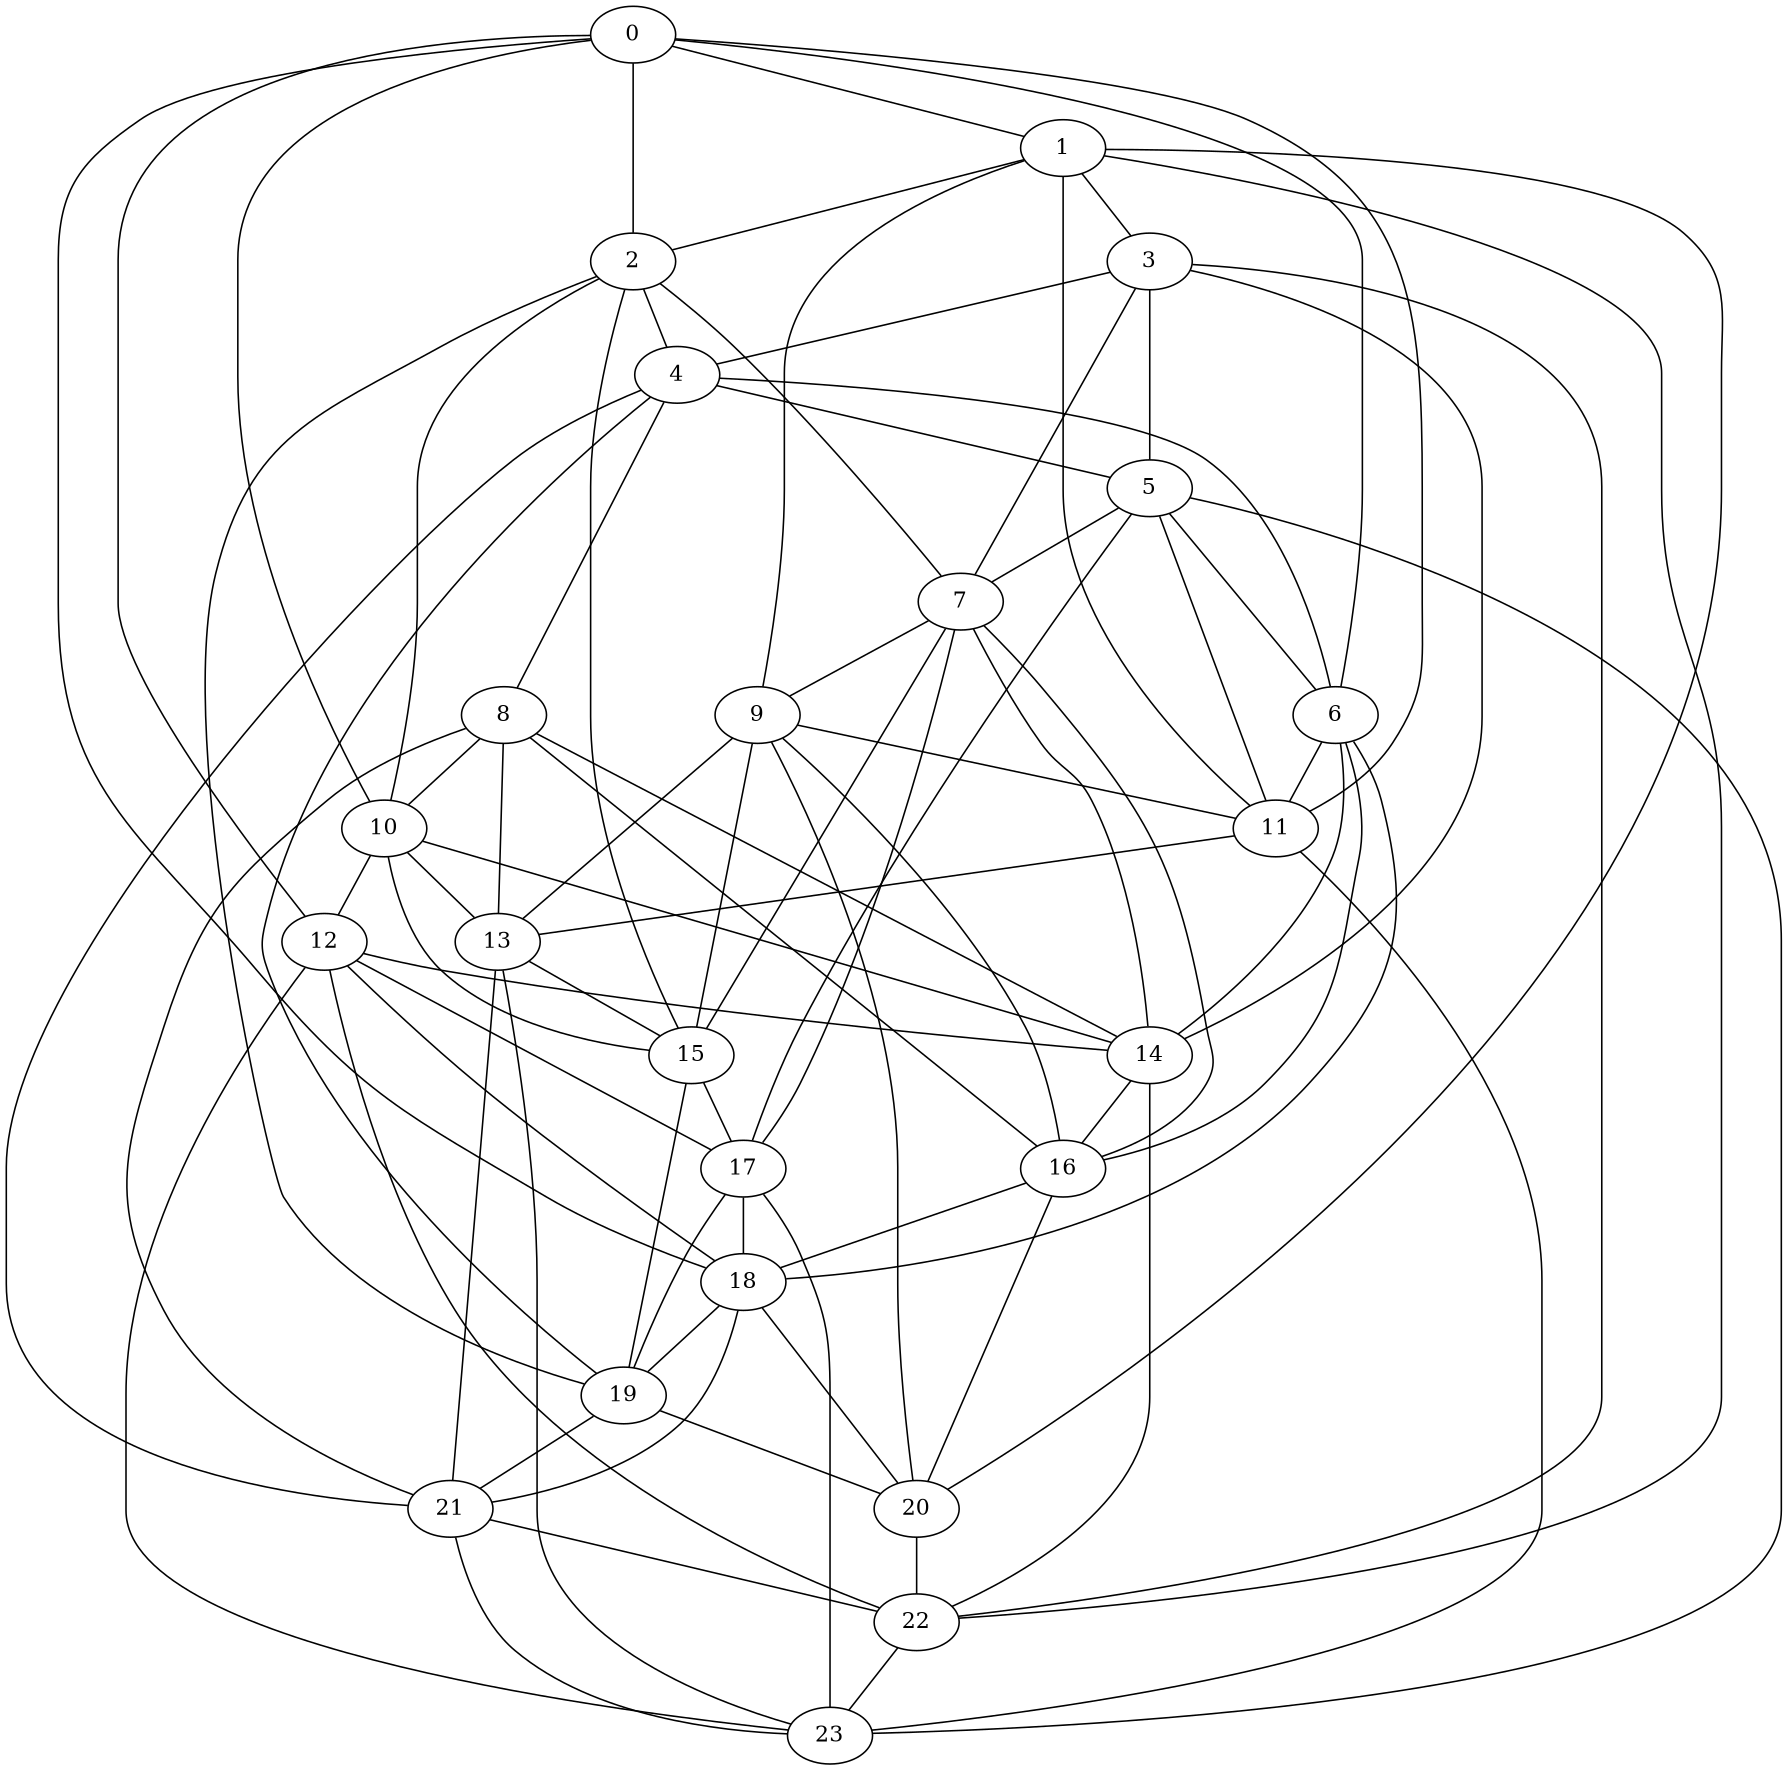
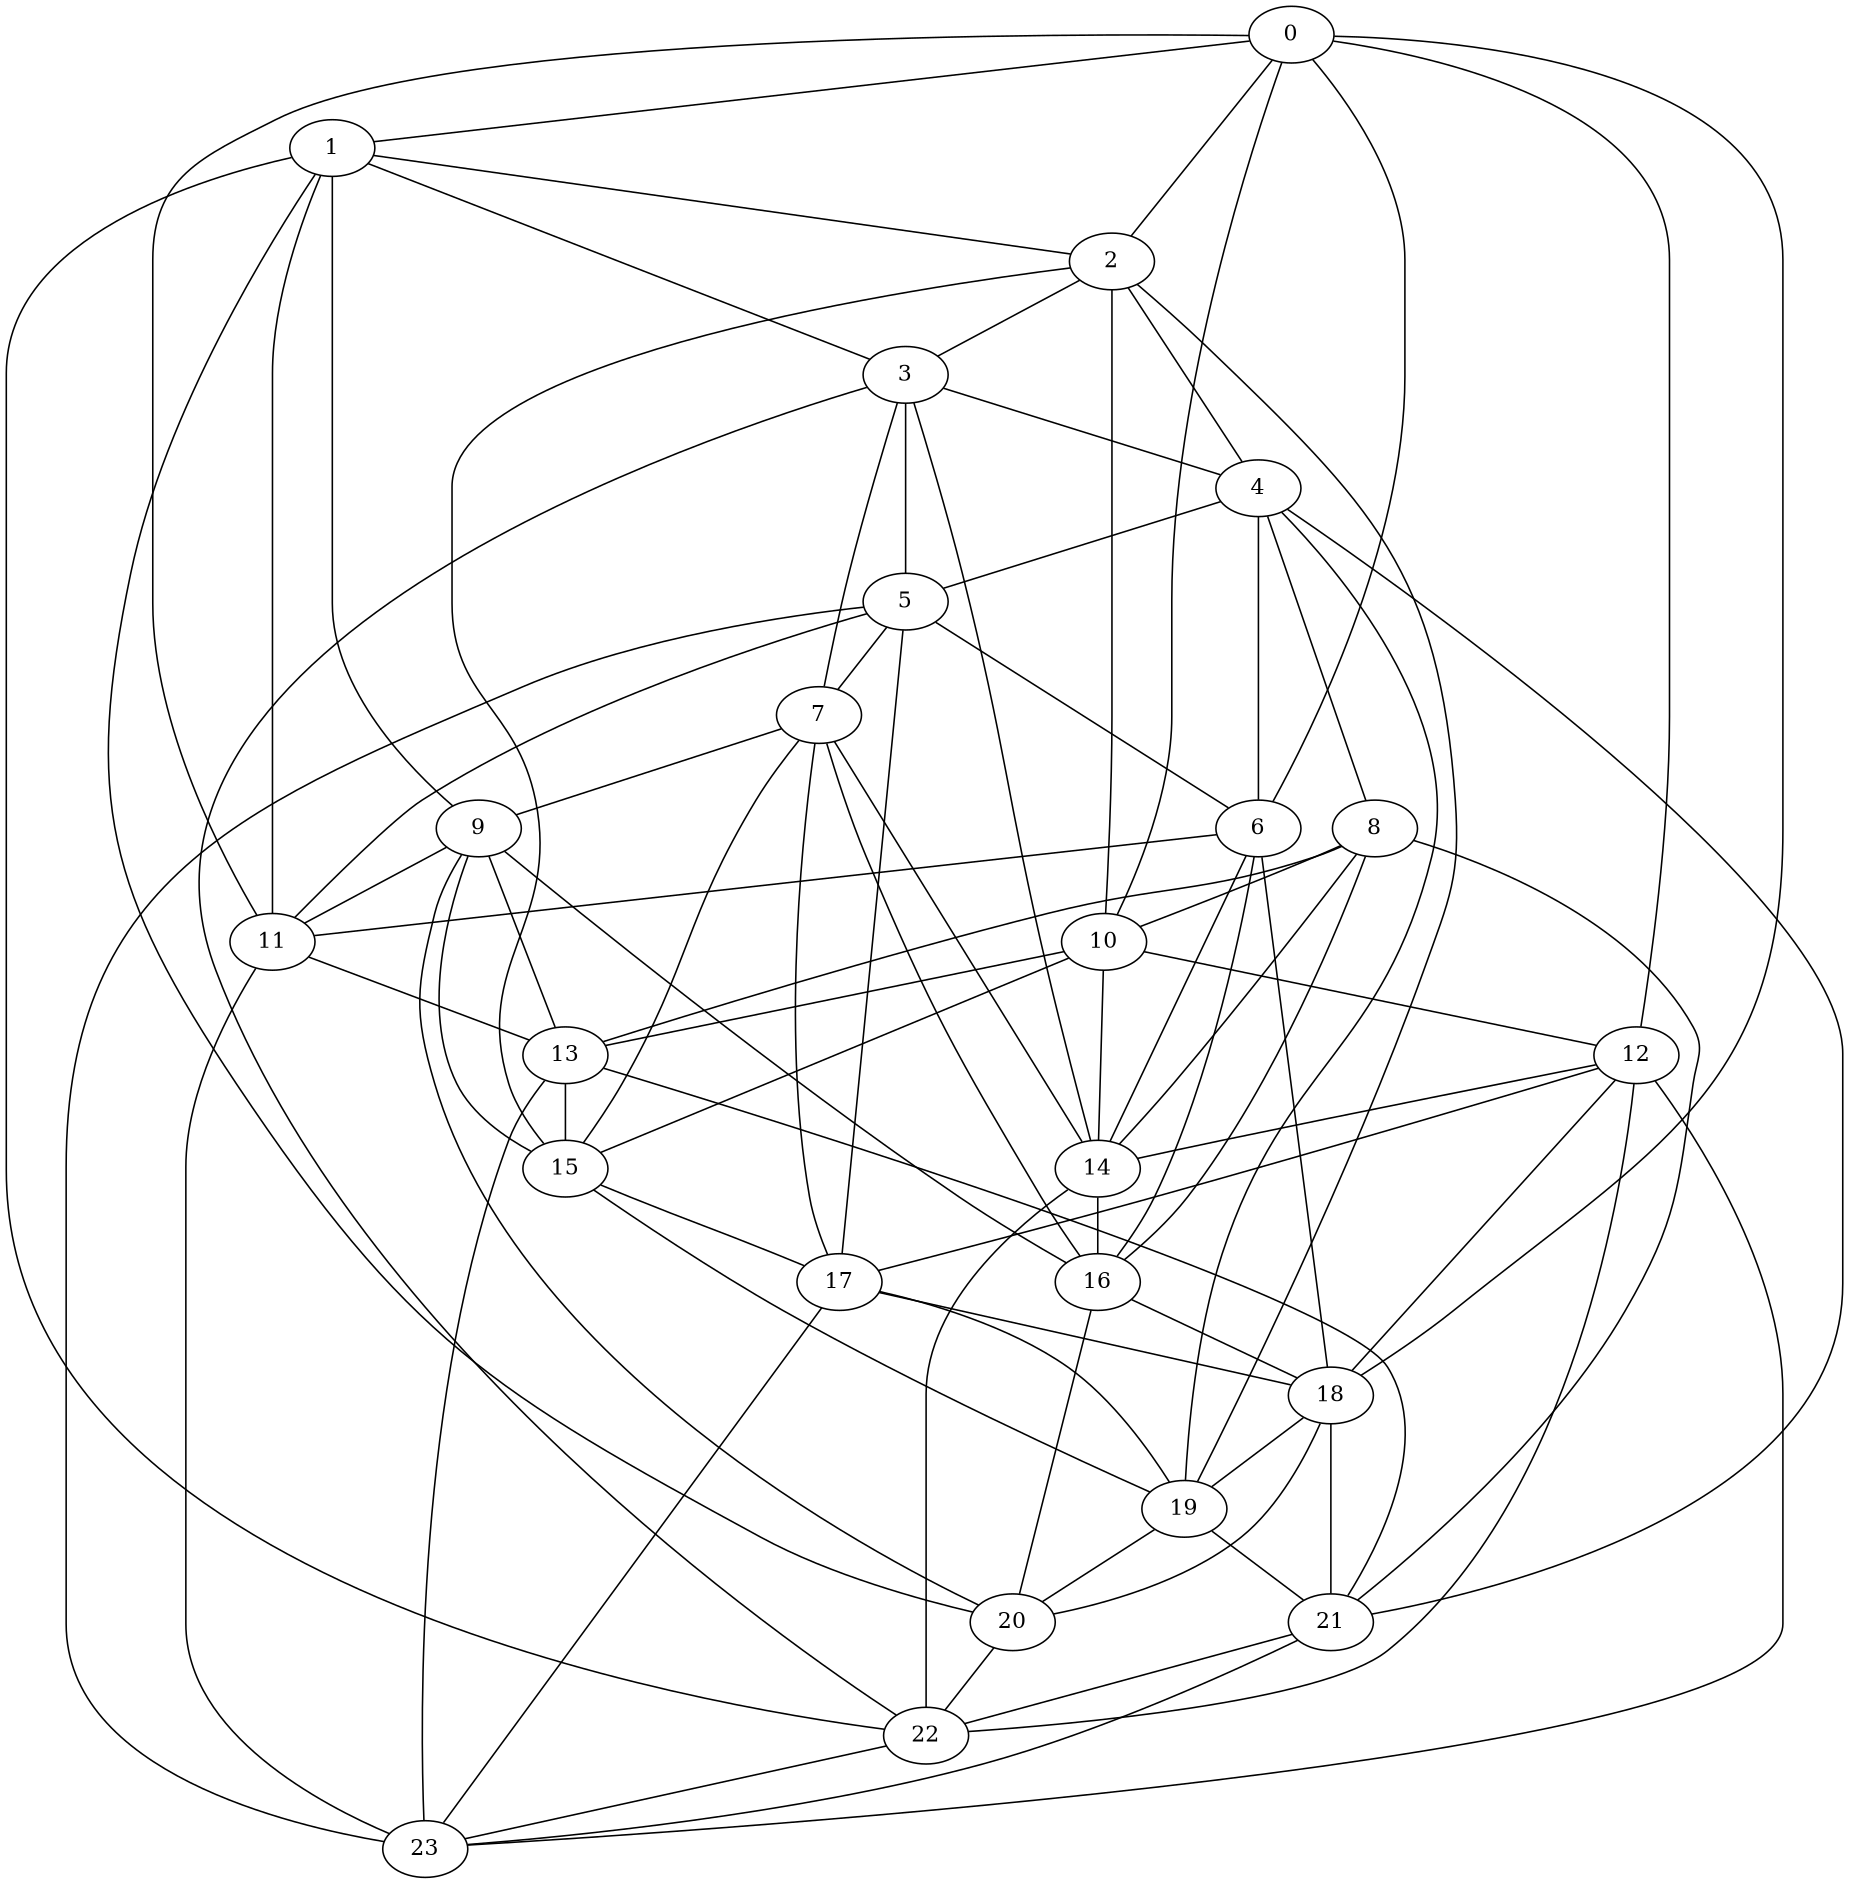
(808, 423) -> (1009, 318)
